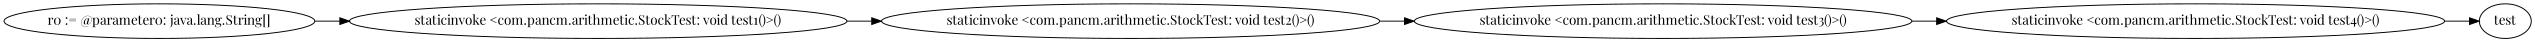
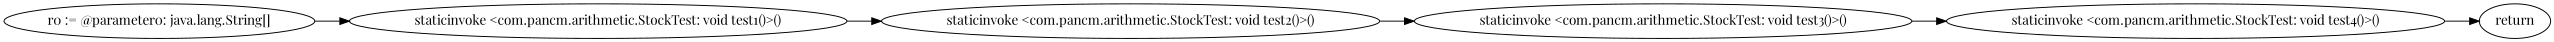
(2505, 21) -> (2515, 21)
